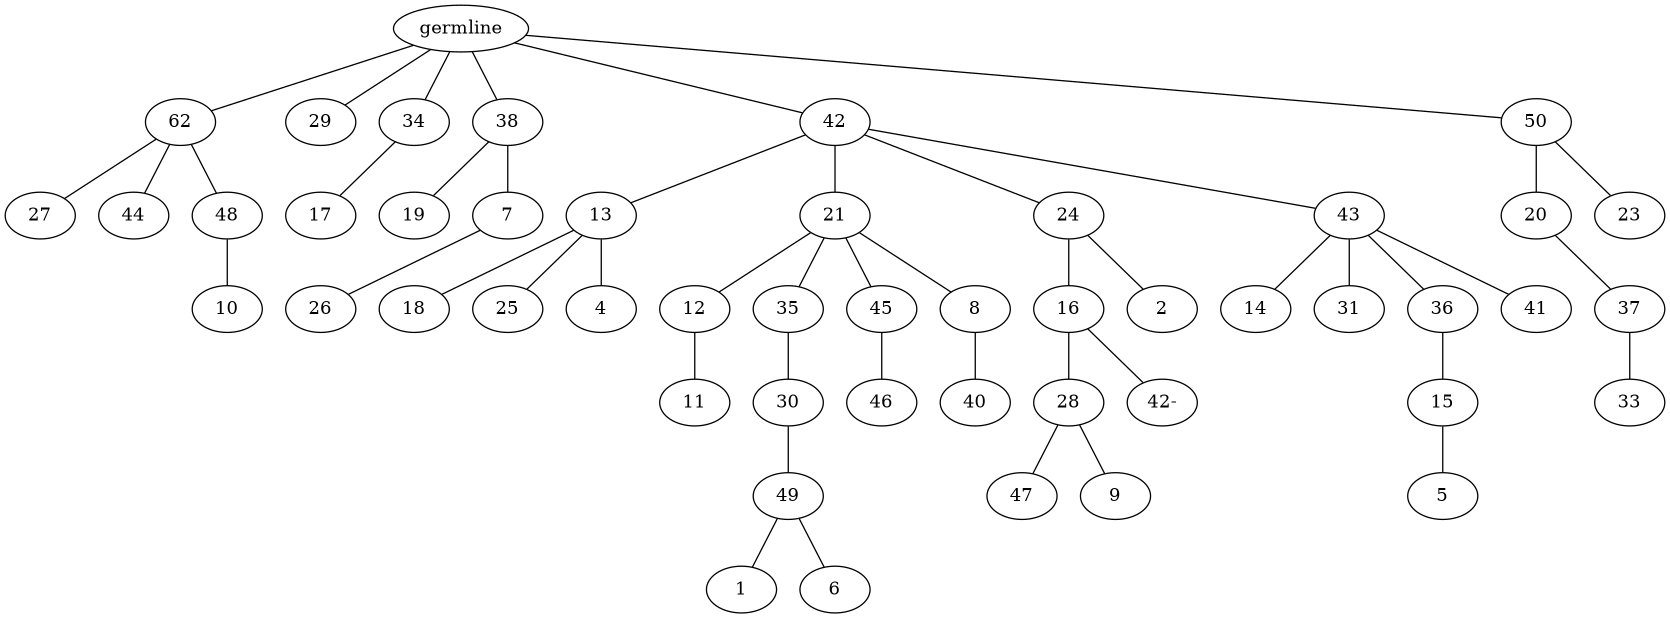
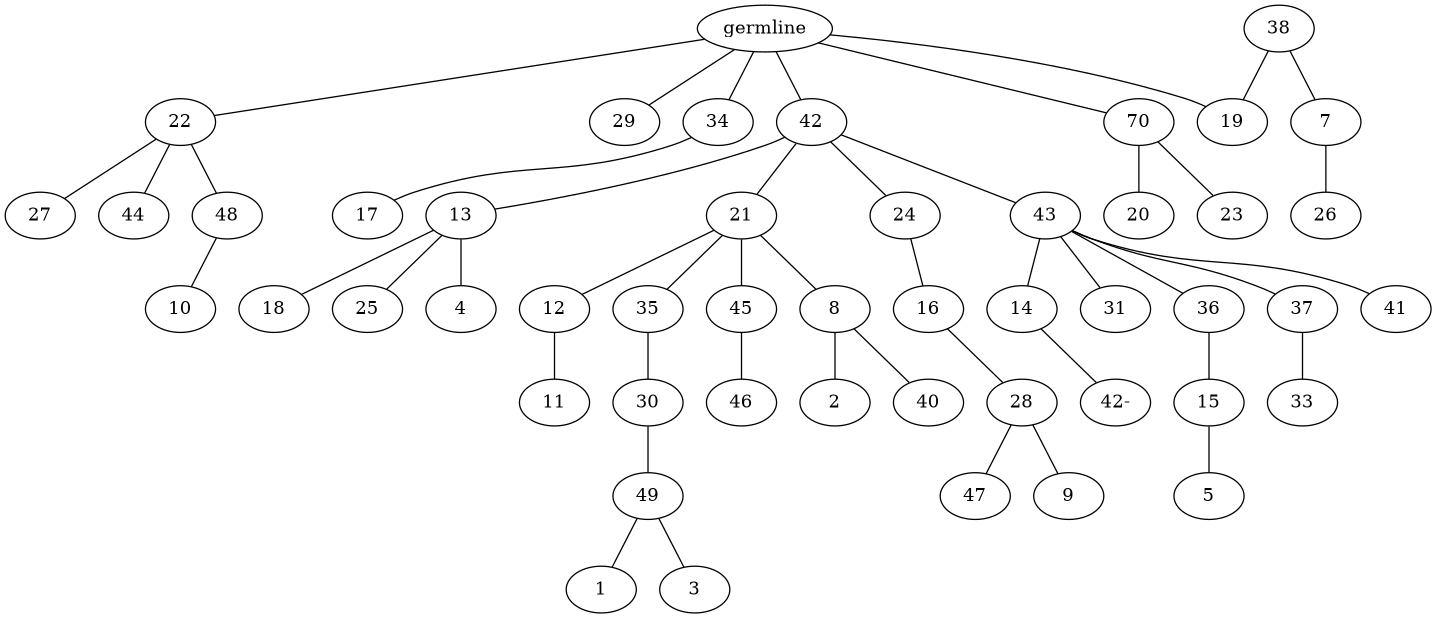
(485, 76) -> (1020, 60)
(181, 122) -> (181, 122)
(1536, 122) -> (1139, 122)
(1115, 262) -> (835, 356)
(1583, 262) -> (1205, 270)
(1115, 356) -> (1069, 356)
(835, 590) -> (695, 590)
